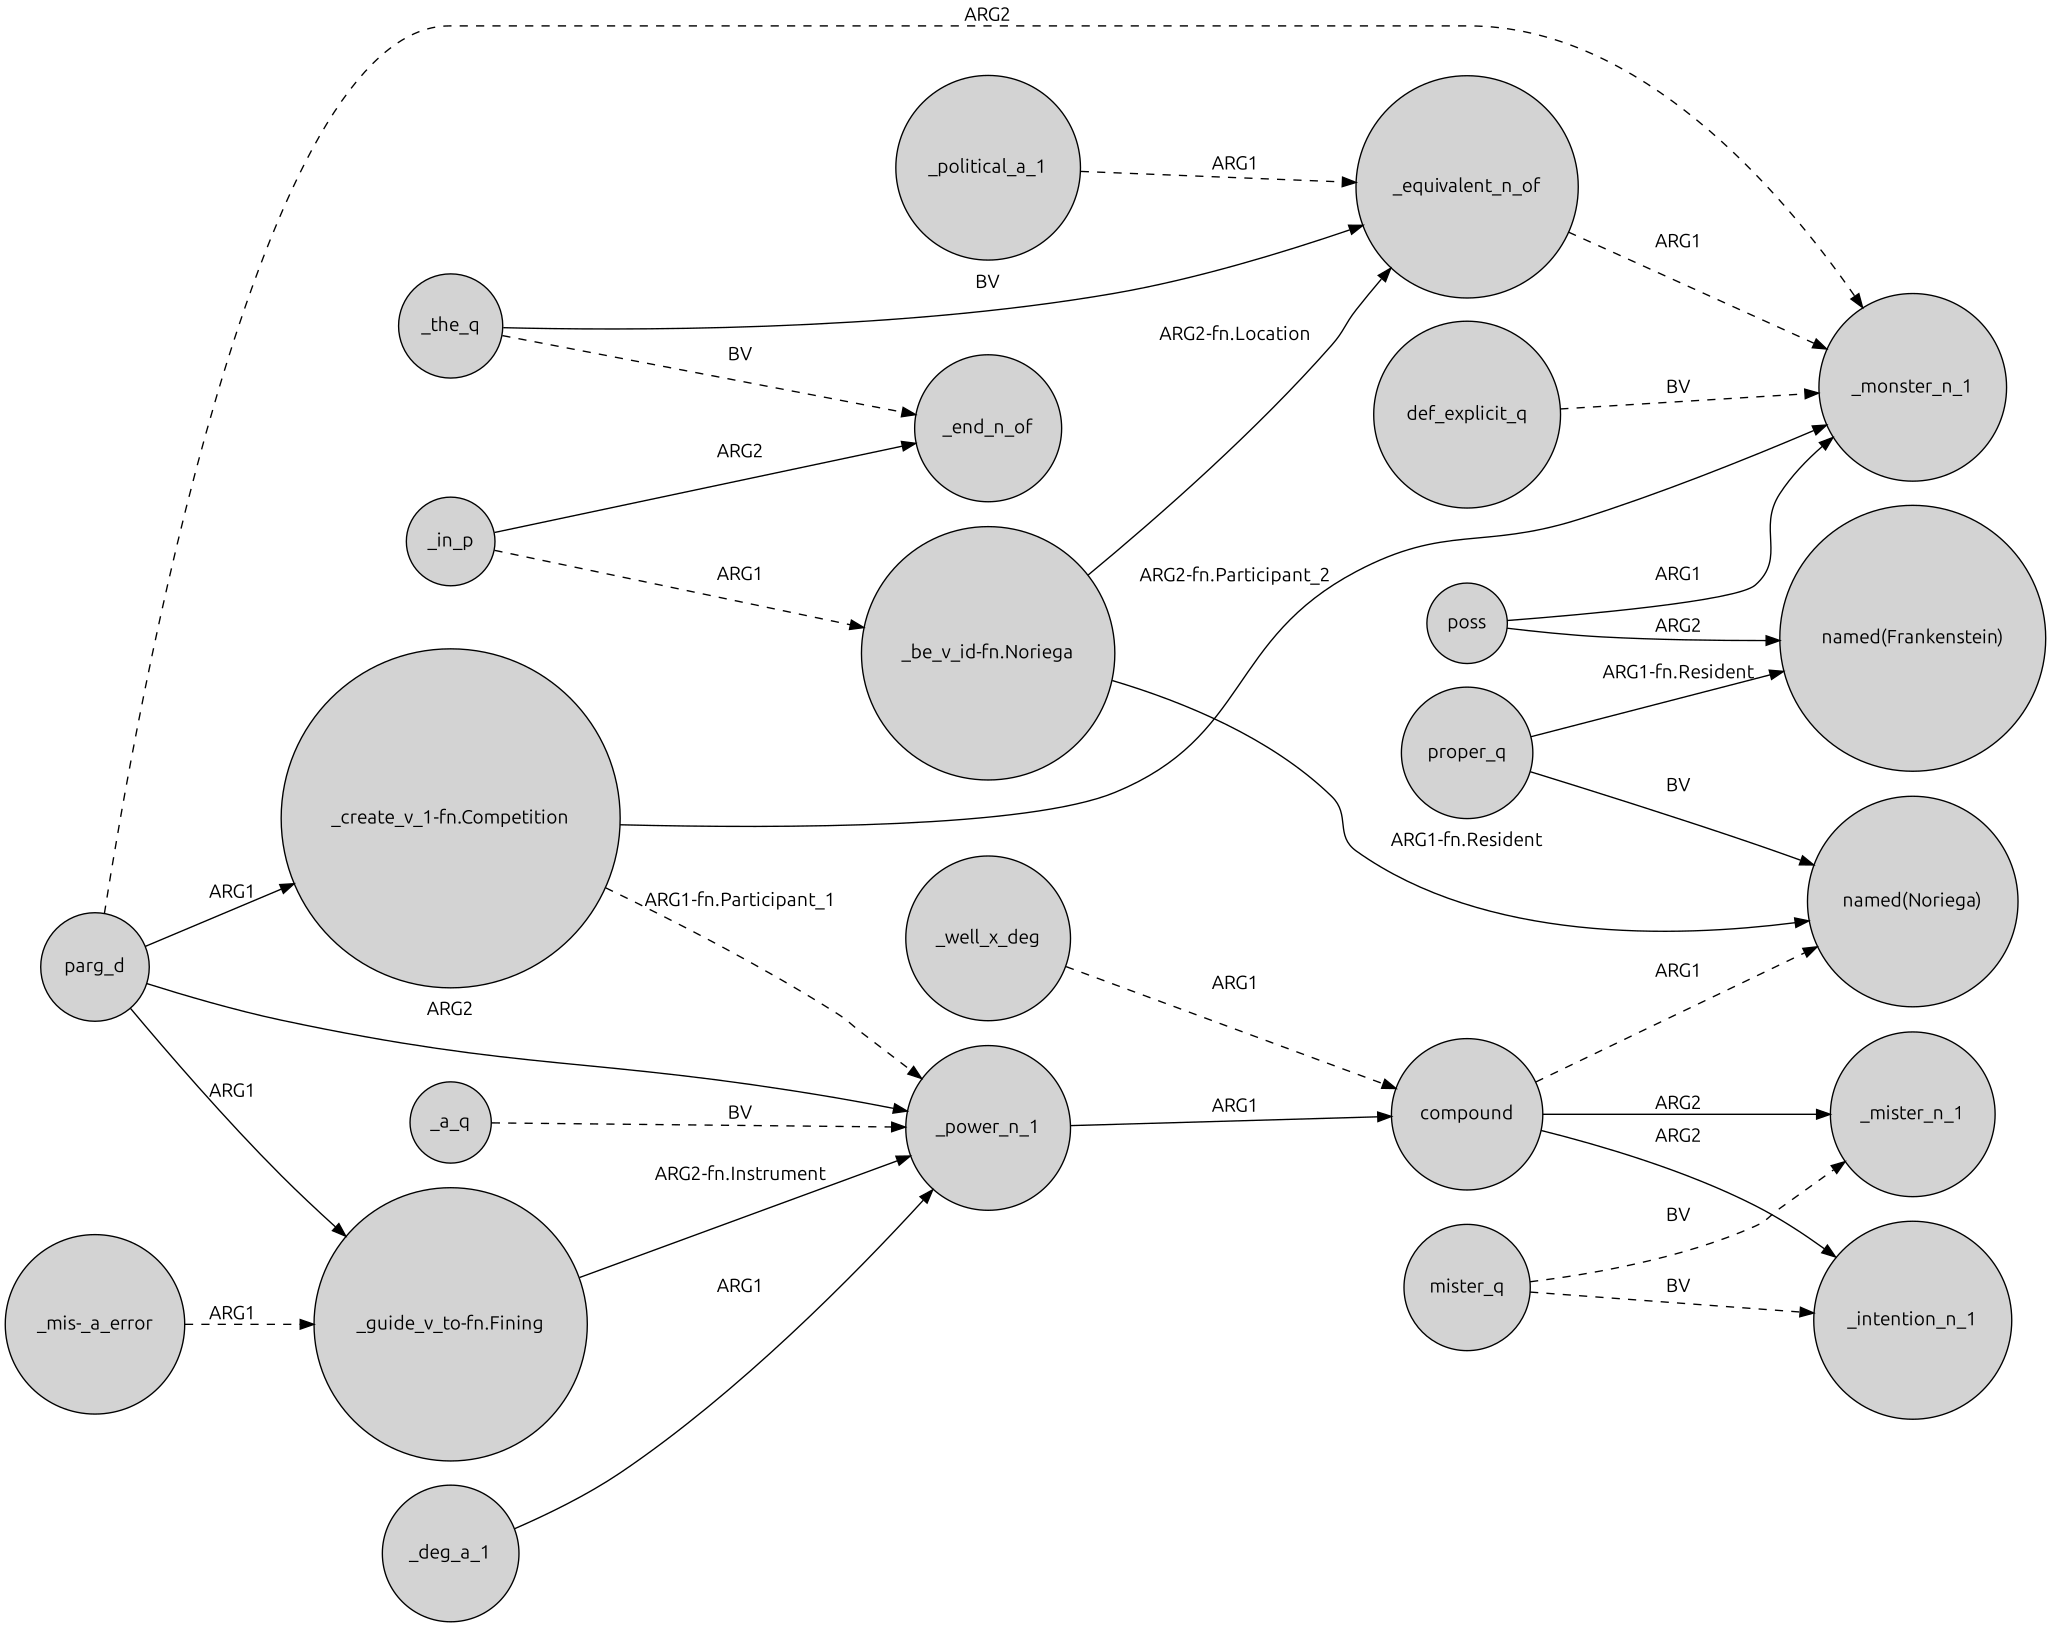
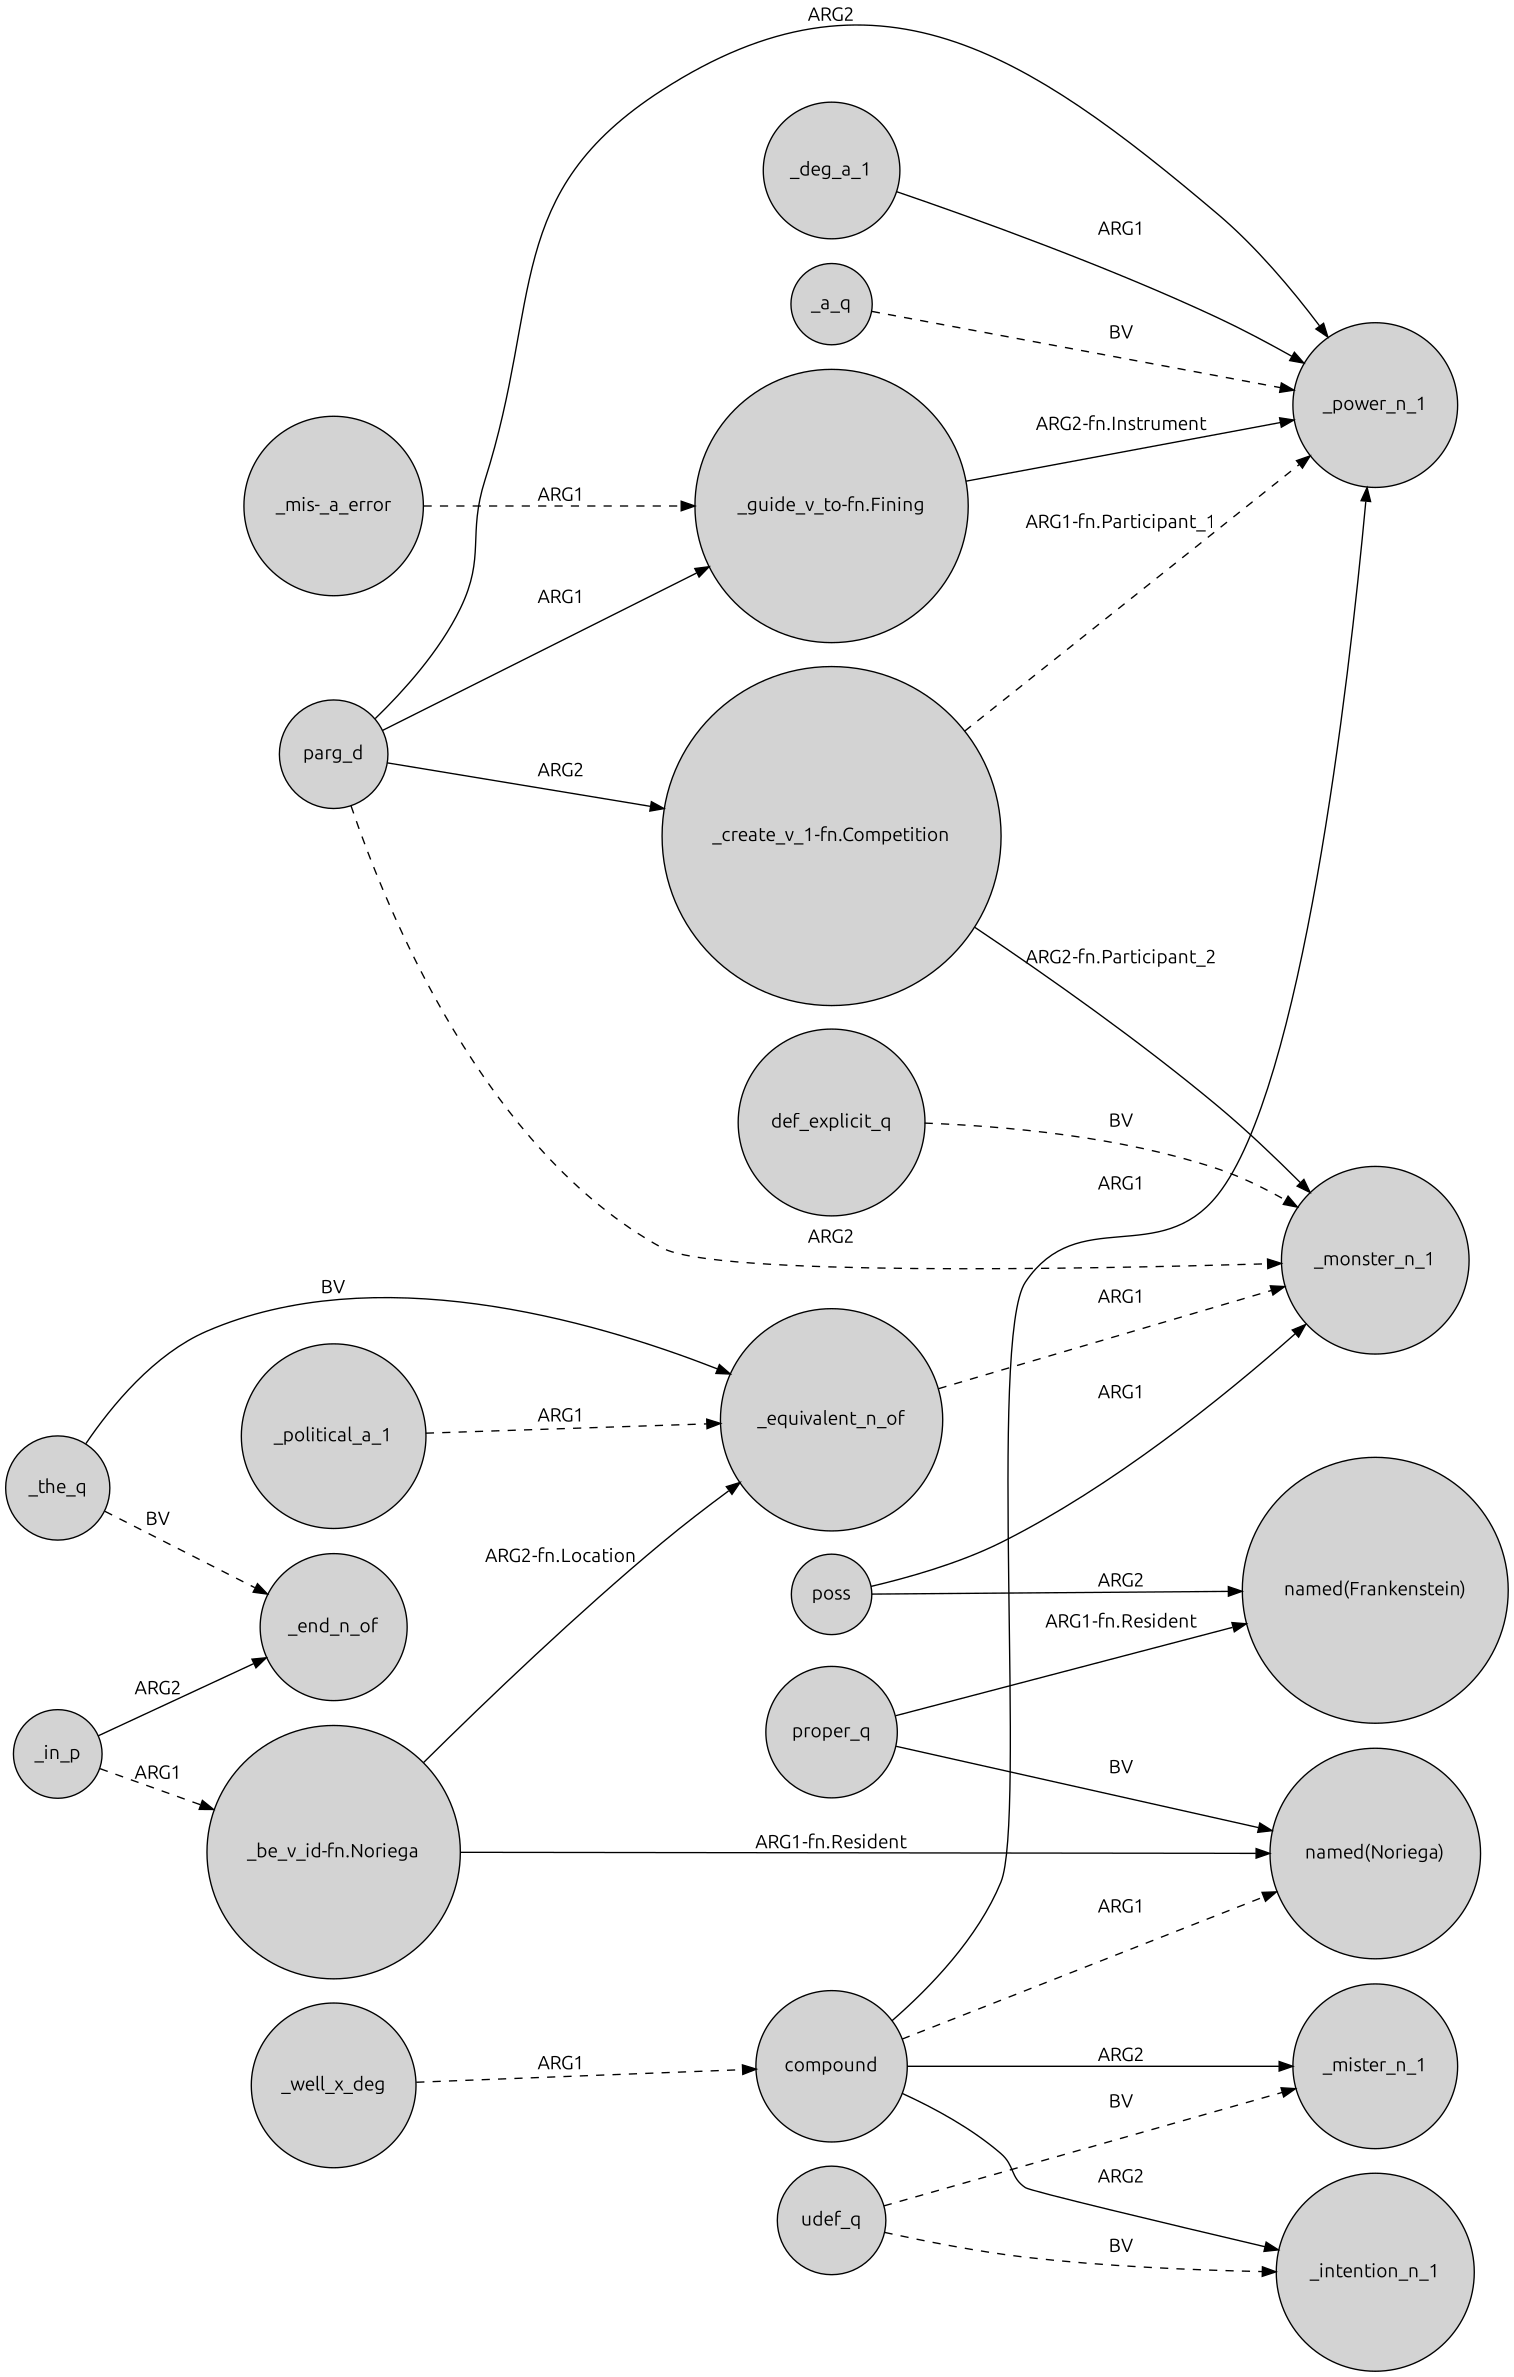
(233, 893) -> (561, 771)
(1224, 1121) -> (1087, 1241)
(1467, 1287) -> (832, 2220)
